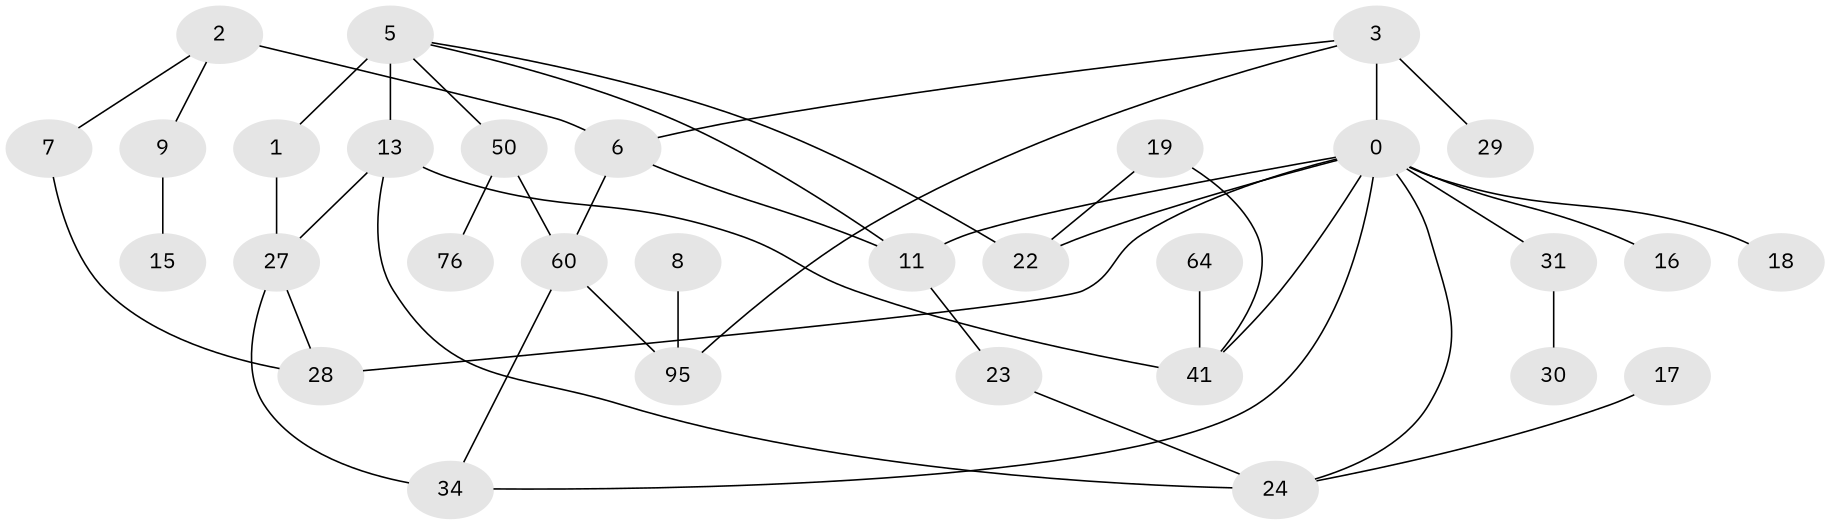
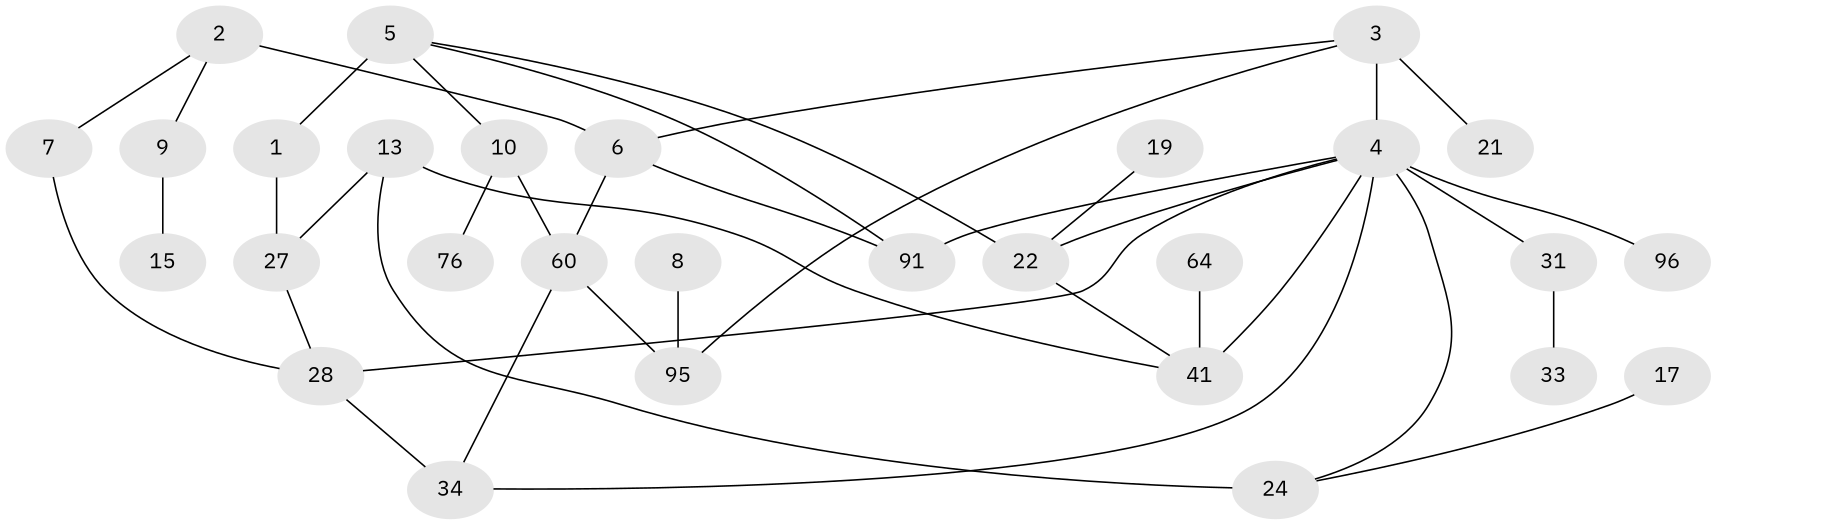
(390, 92) -> none
(504, 149) -> (504, 149)
(1377, 149) -> (1377, 149)
(1490, 149) -> (1490, 149)
(1261, 251) -> (1113, 319)
(912, 262) -> (912, 262)
(1667, 262) -> (1667, 262)
(1781, 262) -> none
(999, 376) -> none
(1554, 376) -> (1554, 376)
(280, 424) -> (386, 433)
